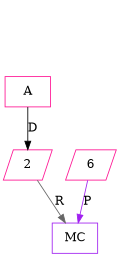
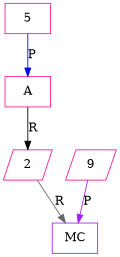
none -> (28, 19)
(33, 128) -> (33, 128)
(91, 165) -> (91, 165)
